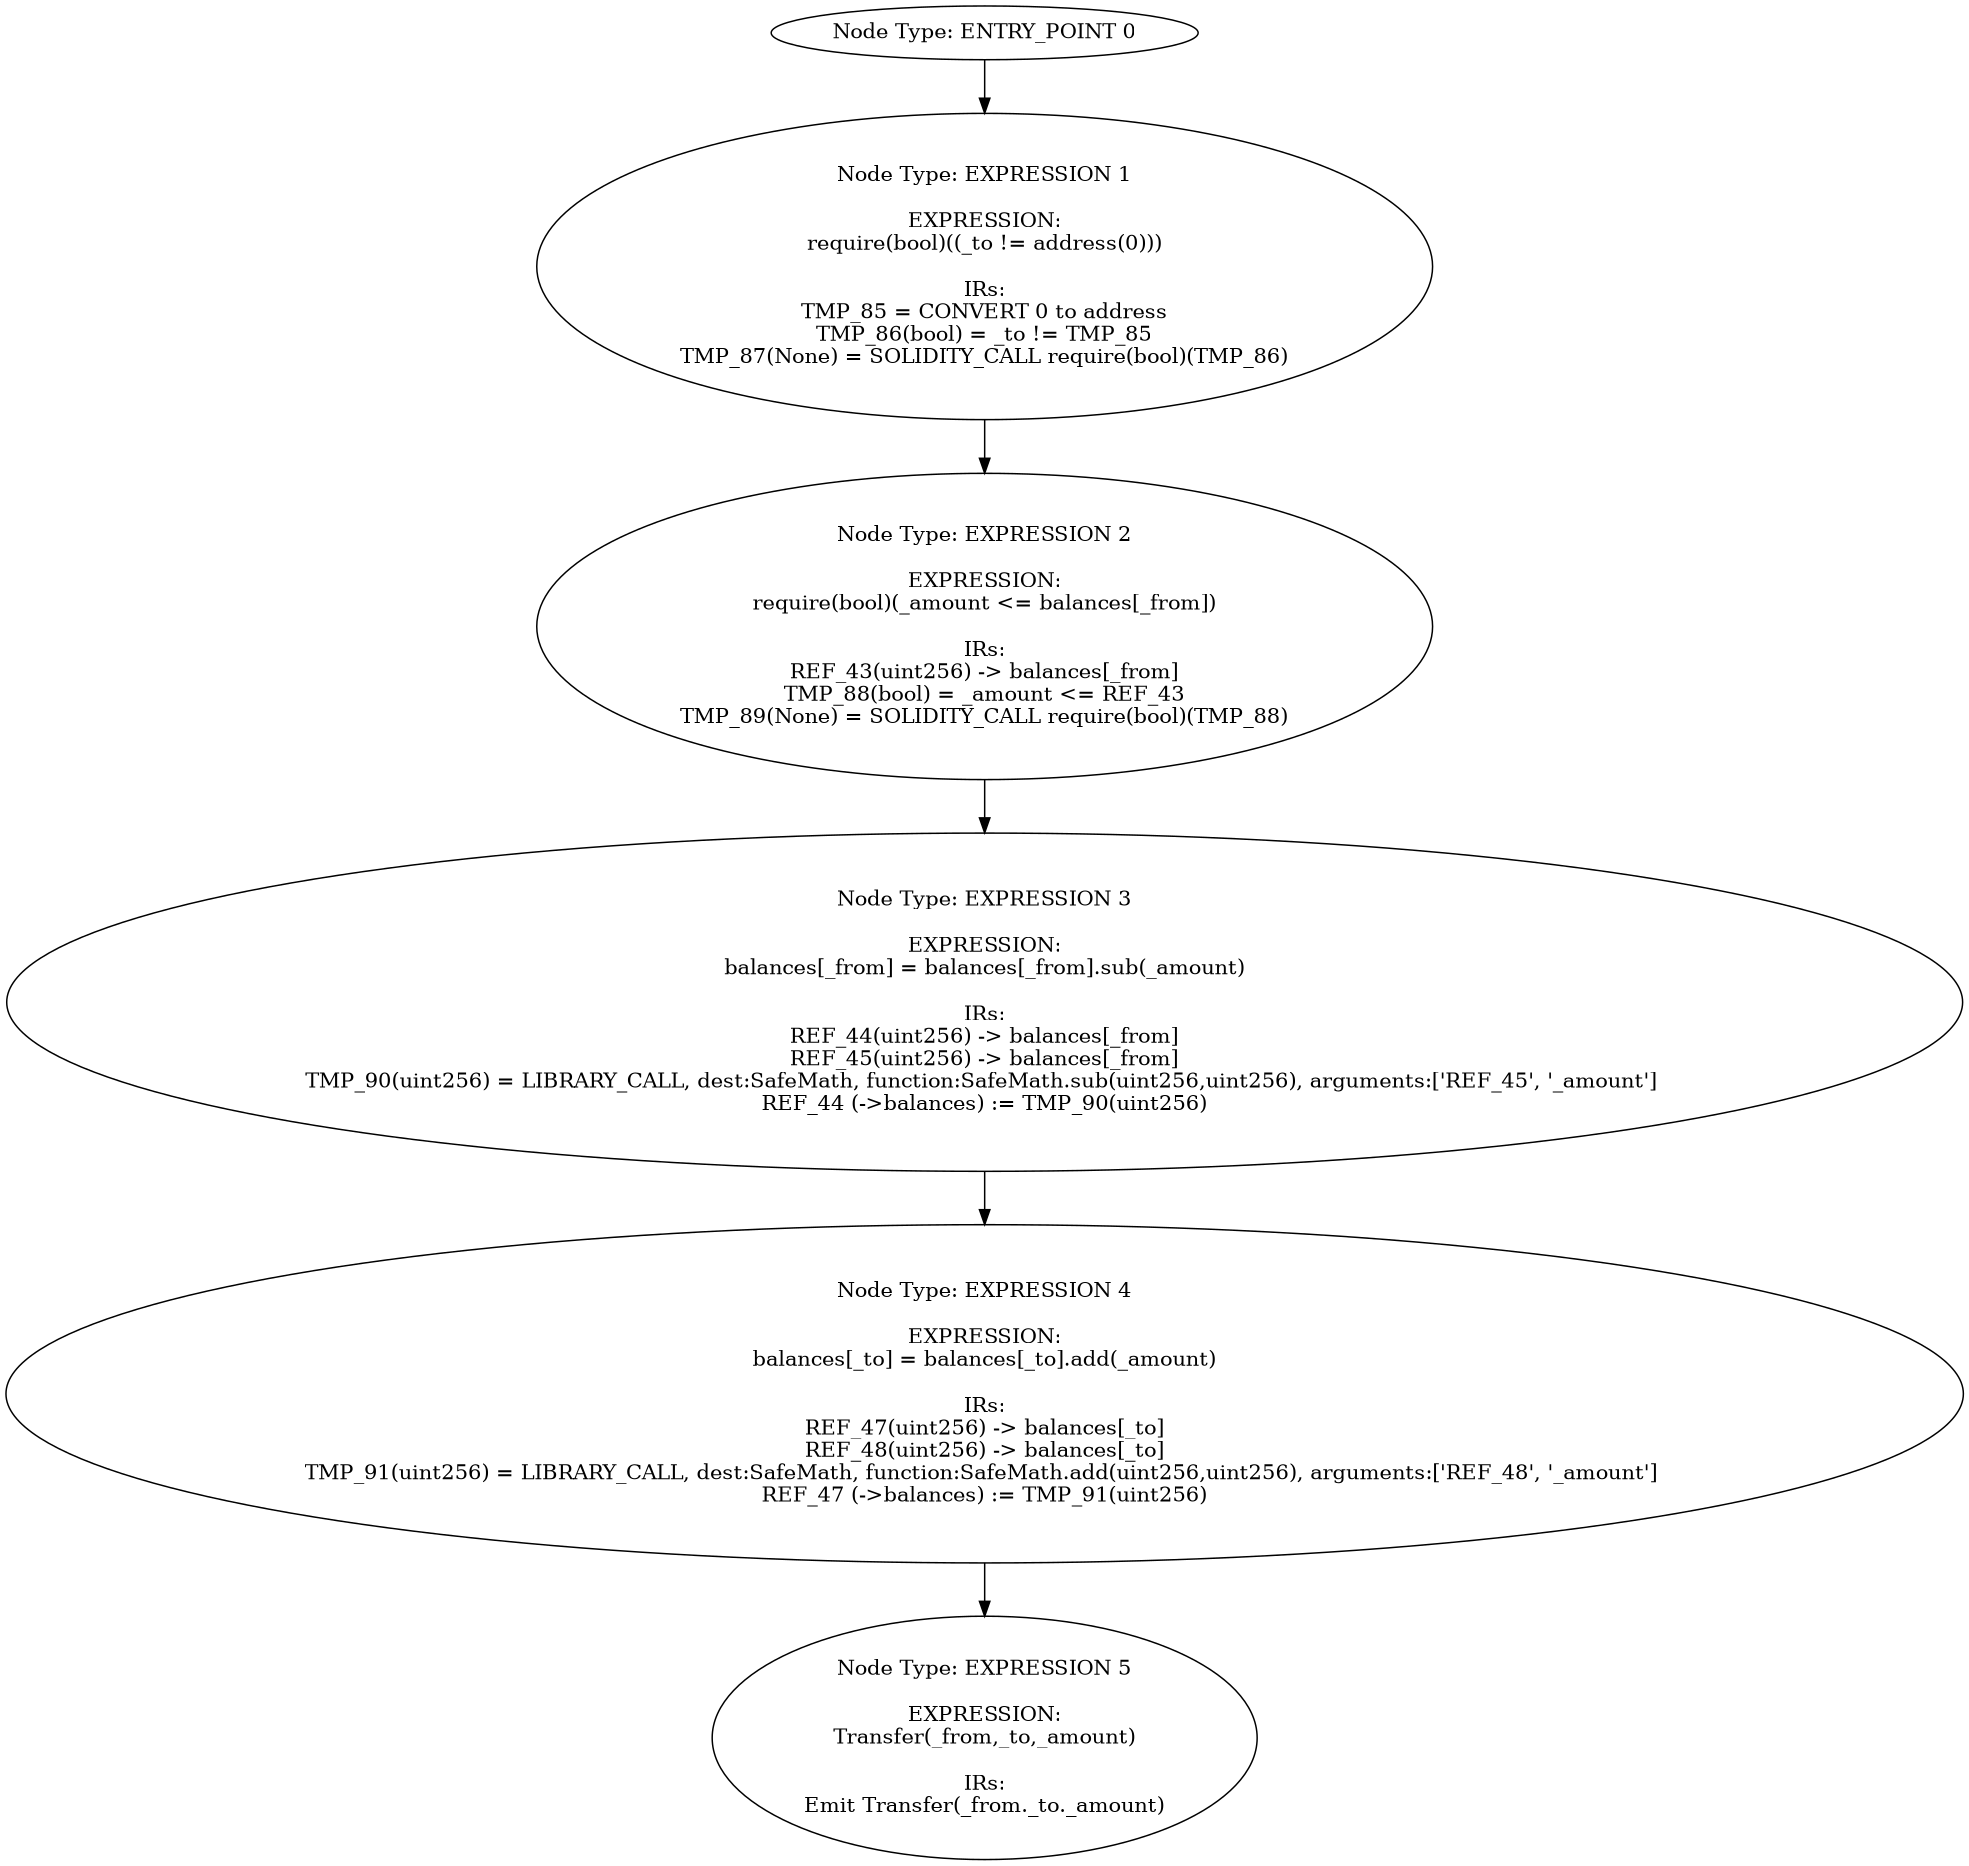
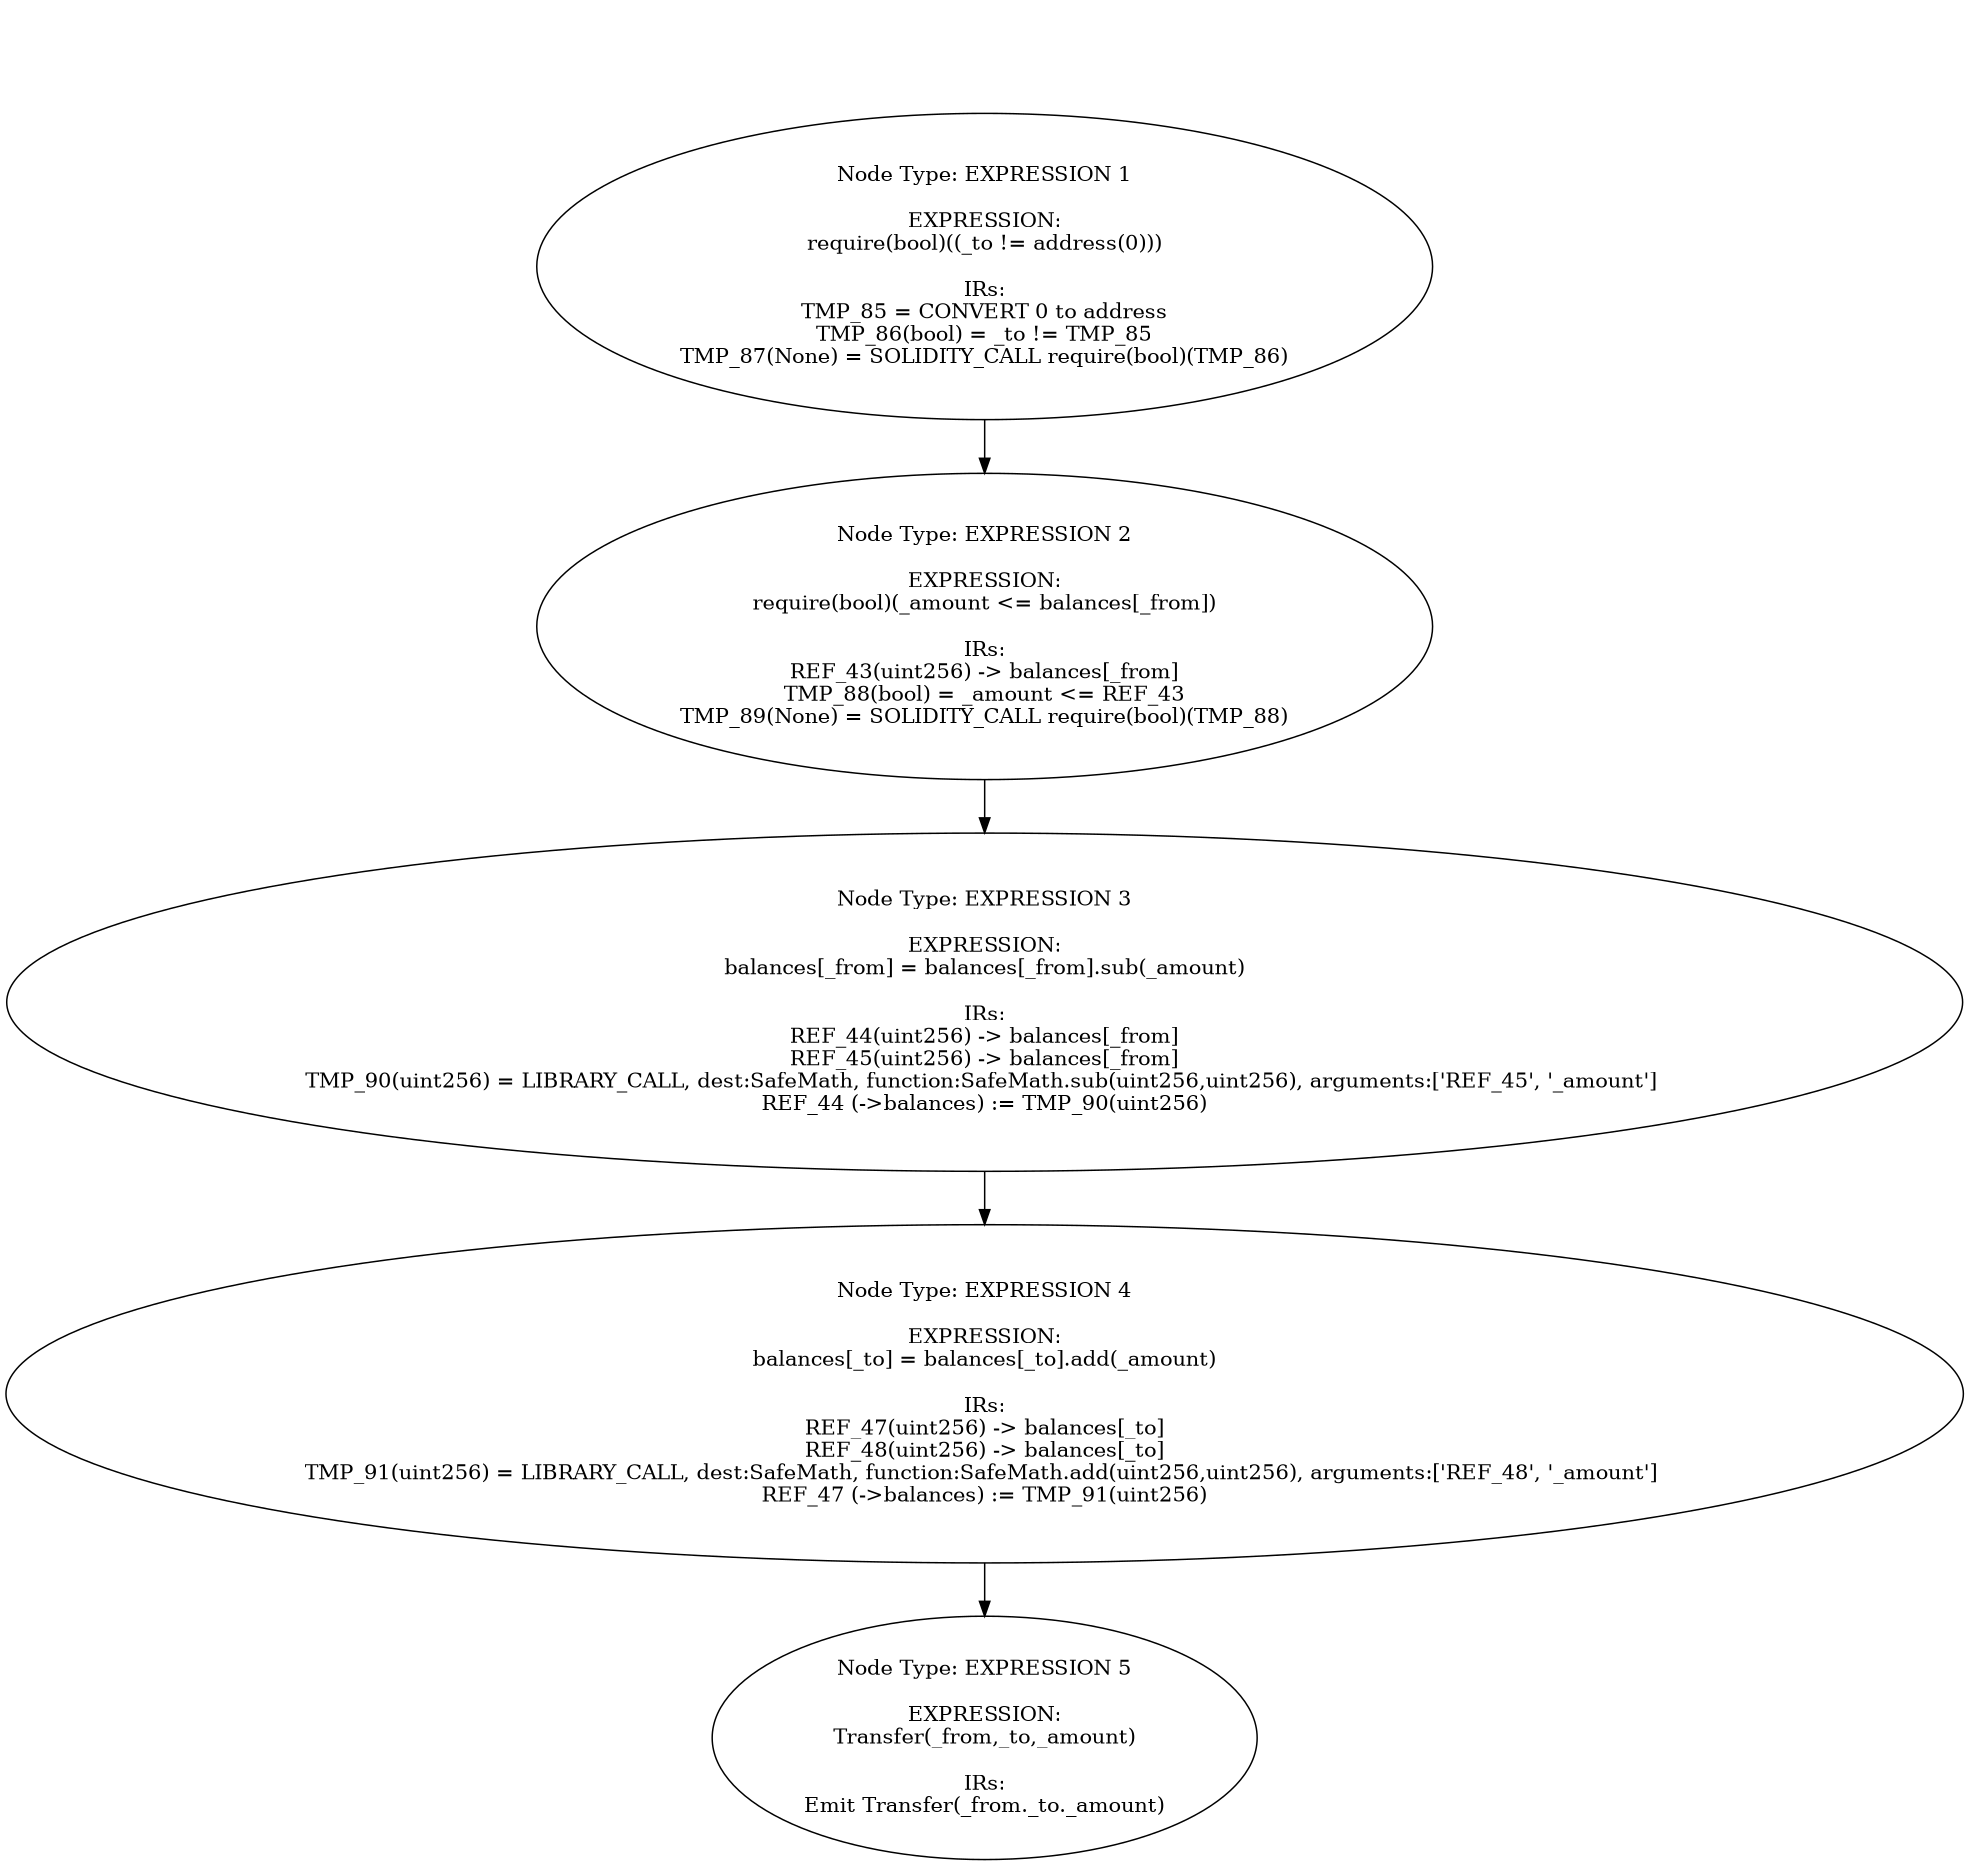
(985, 33) -> none
